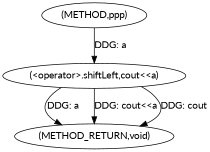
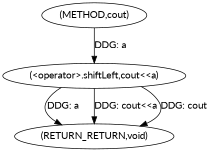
(94, 15) -> (94, 15)
(94, 136) -> (94, 136)
